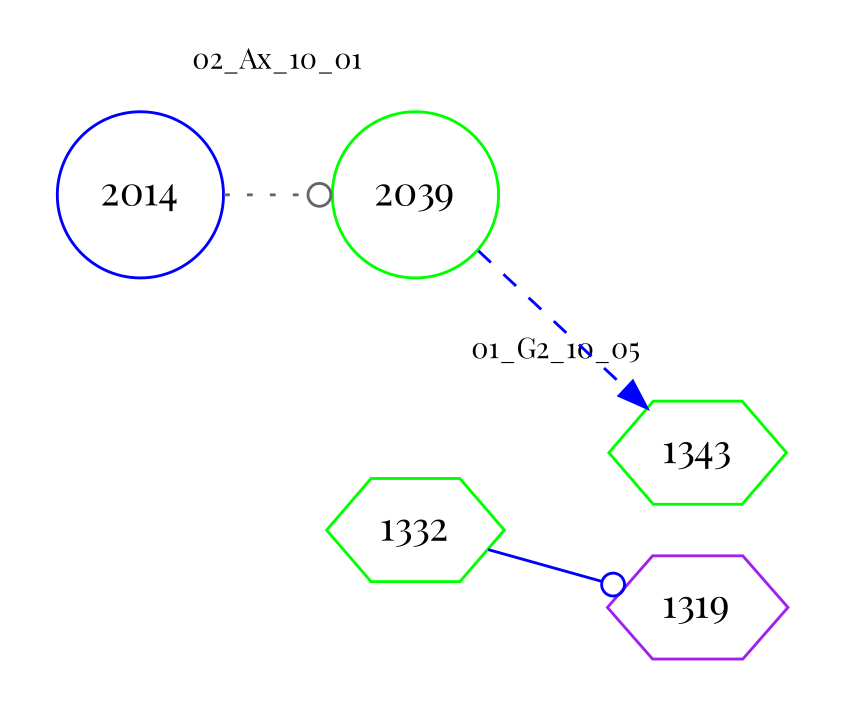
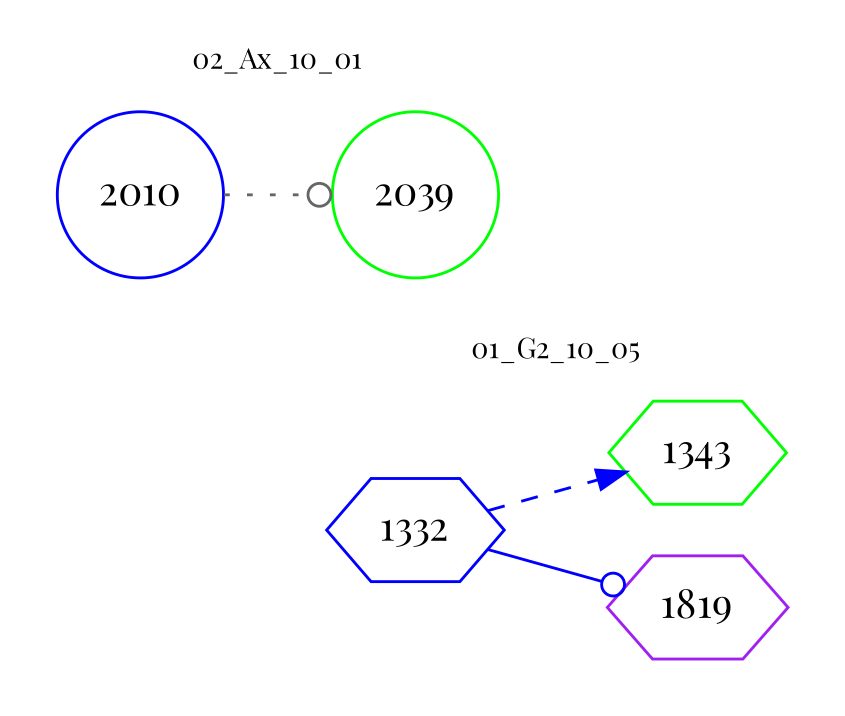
(140, 195) -> (140, 195)
(578, 344) -> (543, 495)
(415, 530) -> (415, 530)
(698, 607) -> (698, 607)
